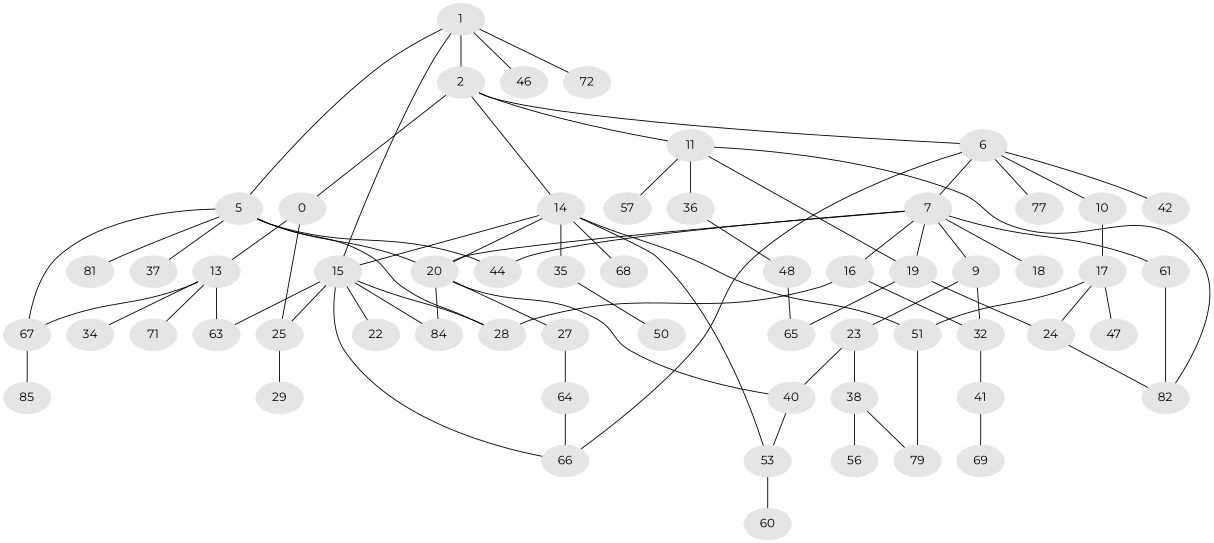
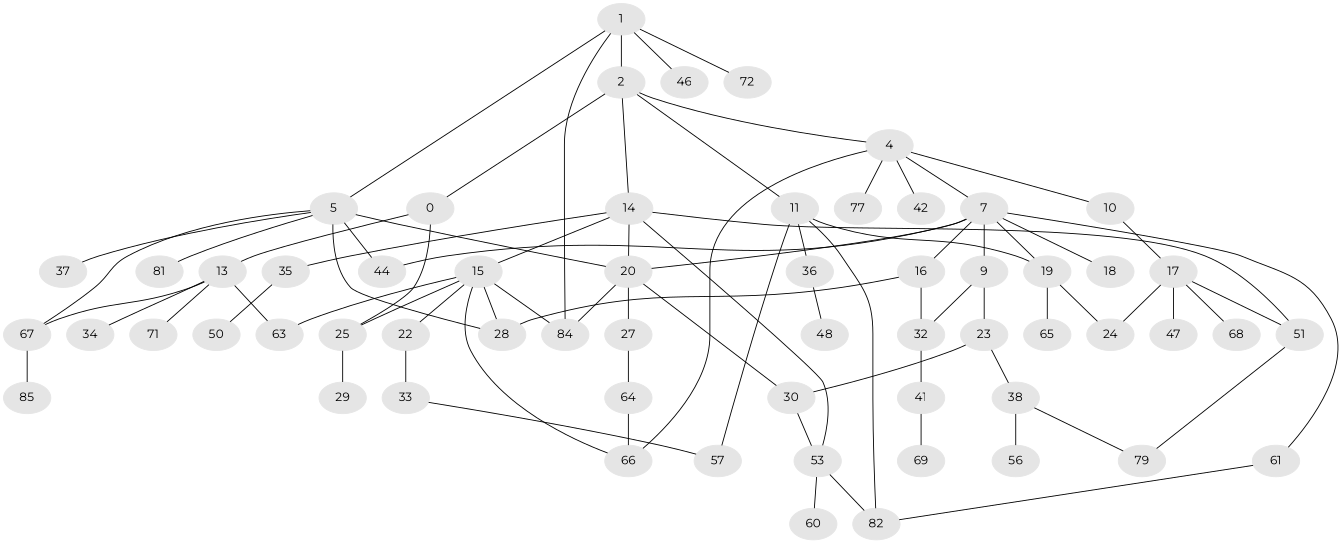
(983, 145) -> (890, 145)
(389, 148) -> (564, 171)
(587, 235) -> (1205, 303)
(789, 303) -> none
(1108, 366) -> (847, 493)
none -> (406, 398)
(791, 398) -> (791, 398)
